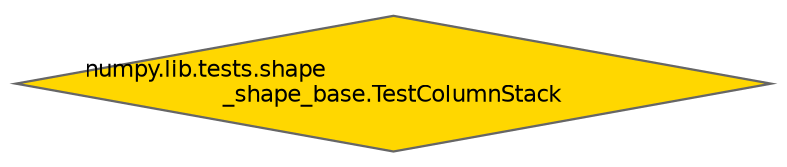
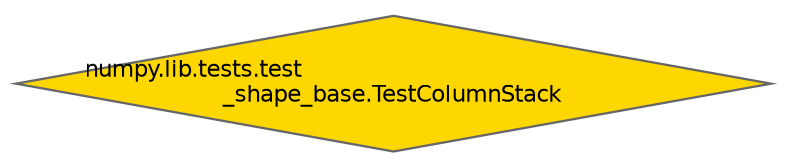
(393, 84) -> (393, 84)
